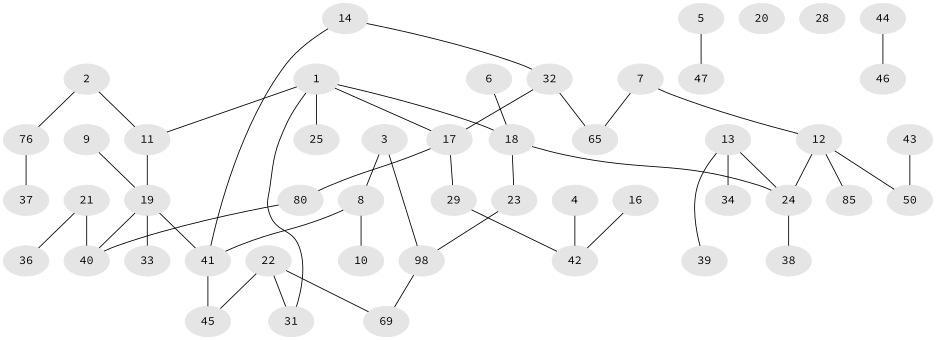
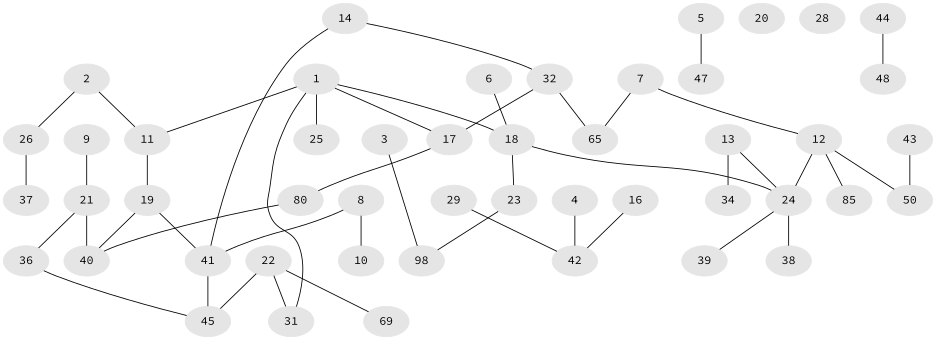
(883, 79) -> (883, 79)
(26, 140) -> (26, 140)
(117, 170) -> (87, 170)
(452, 170) -> none
(370, 176) -> none
(695, 197) -> (747, 231)
(147, 261) -> none
(404, 291) -> none
none -> (114, 296)
